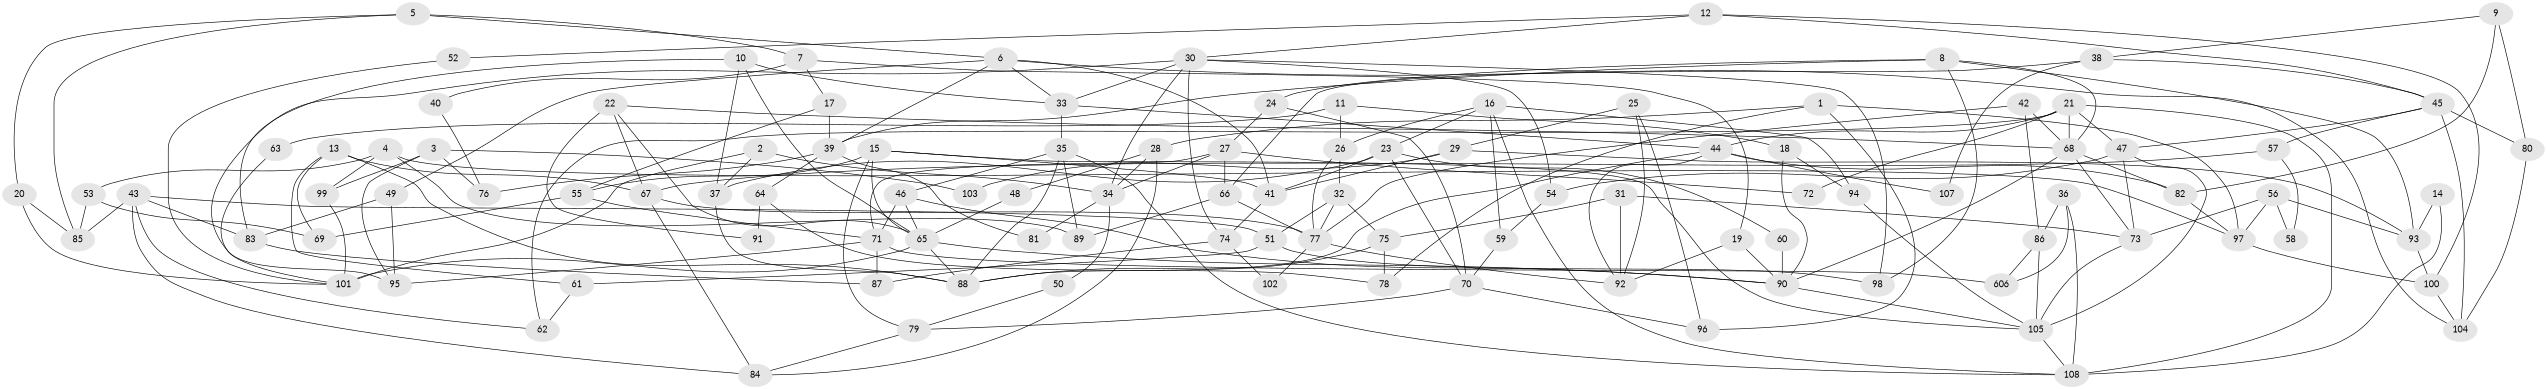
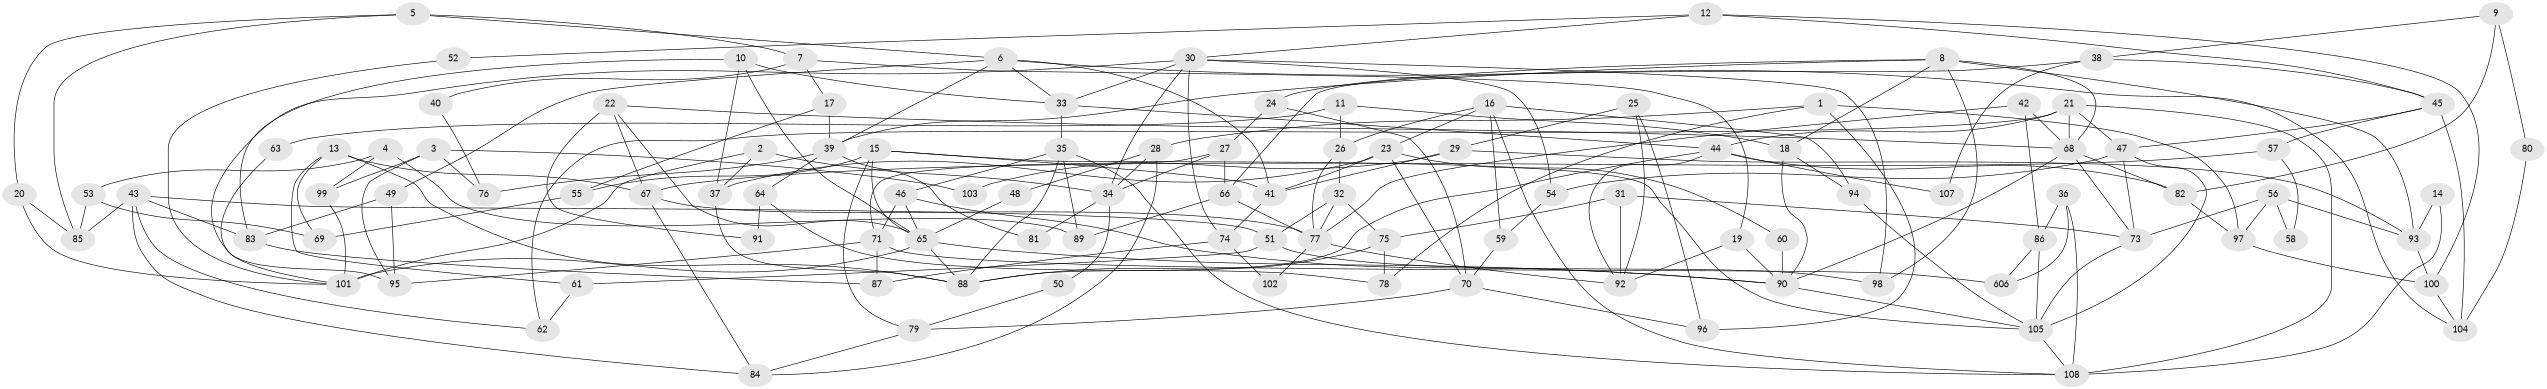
none -> (1867, 102)
(2483, 127) -> none
(1408, 172) -> none
(1809, 195) -> none
(706, 218) -> none
